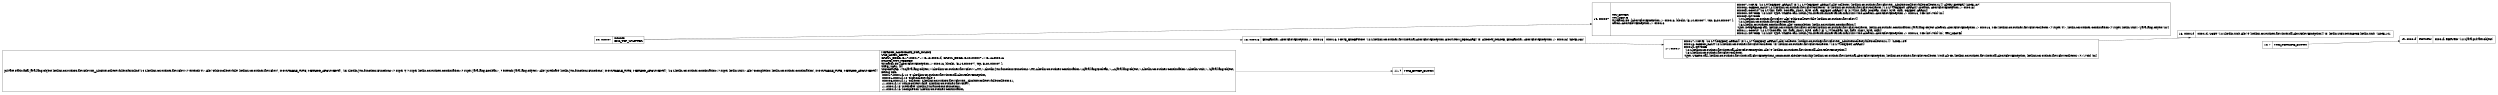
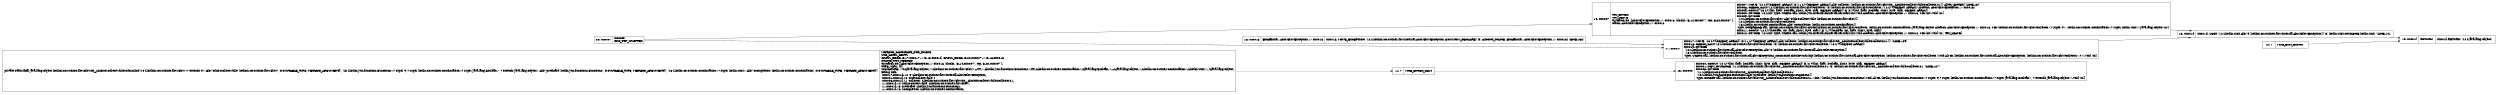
none -> (2180, 30)
none -> (2394, 38)
(2464, 39) -> (2465, 39)
(942, 40) -> (1153, 45)
(2290, 45) -> (2290, 45)
(1419, 71) -> (1419, 71)
none -> (1881, 71)
